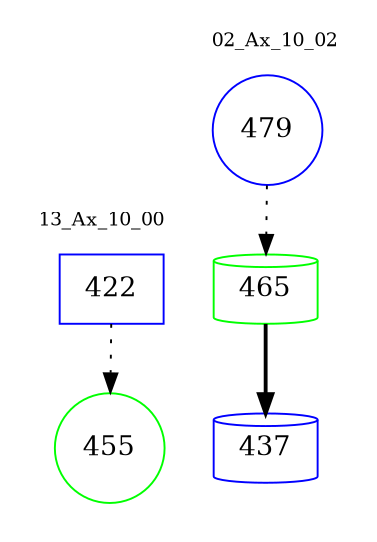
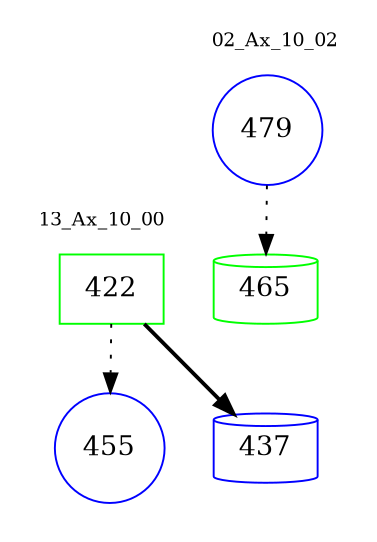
(112, 289) -> (112, 289)
(266, 359) -> (169, 349)
(110, 448) -> (110, 448)
